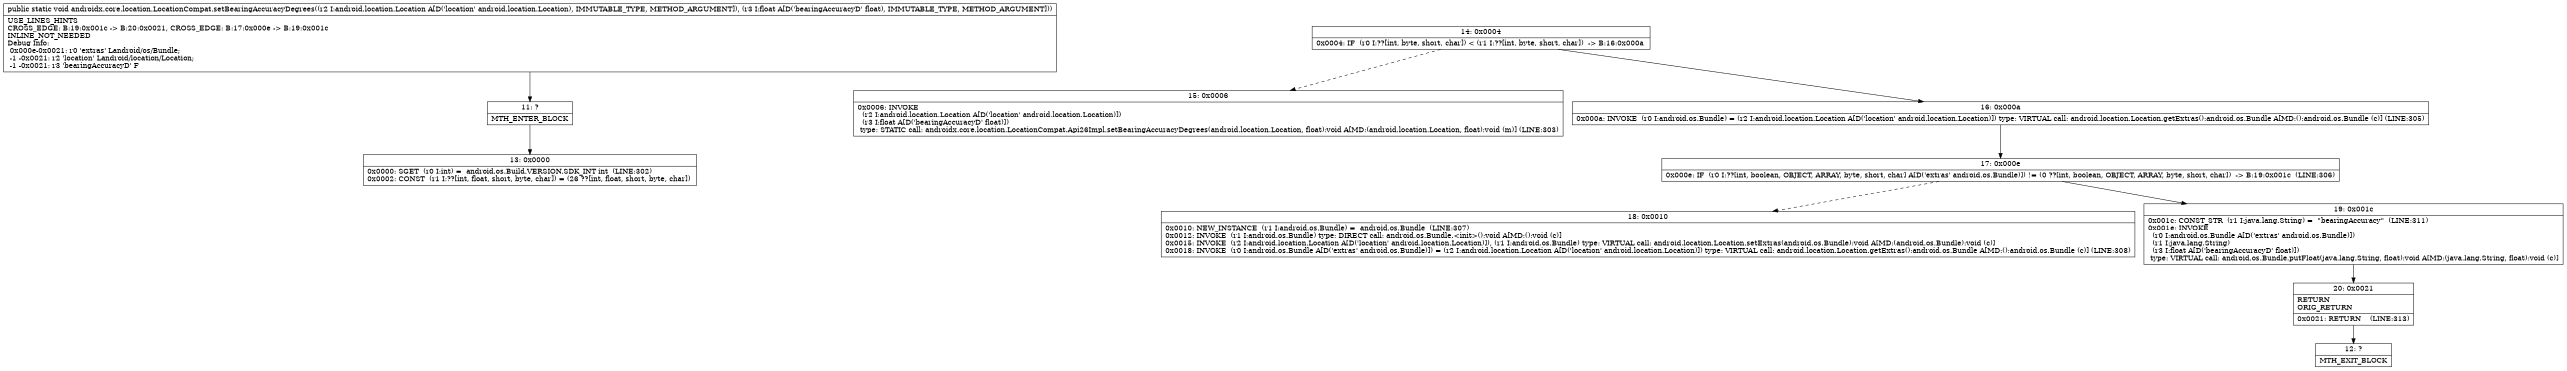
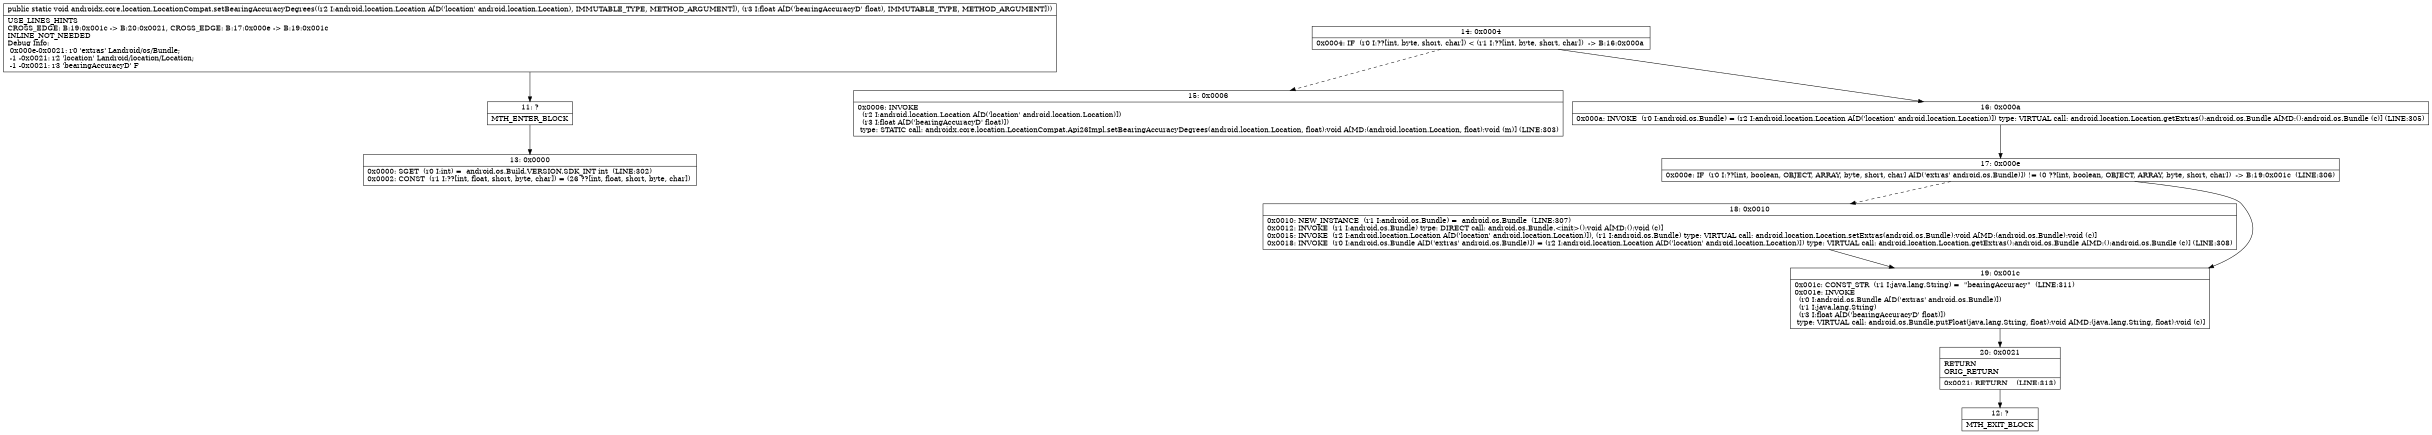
none -> (1859, 258)
